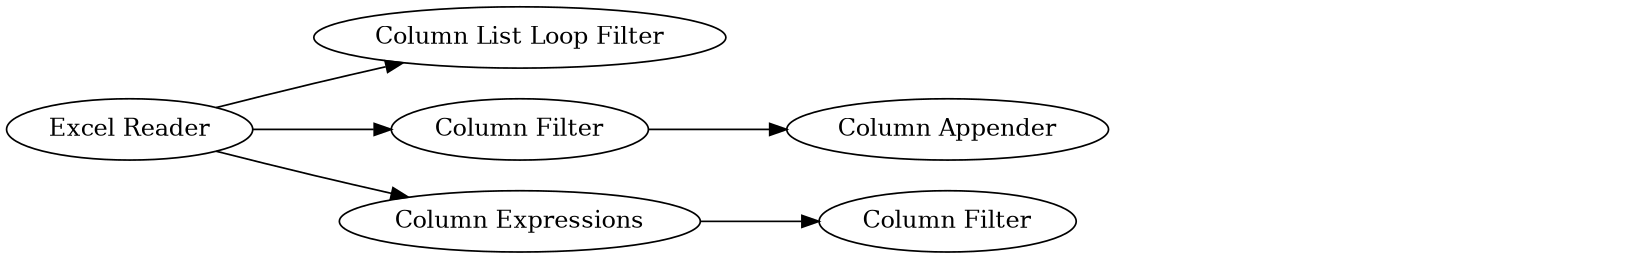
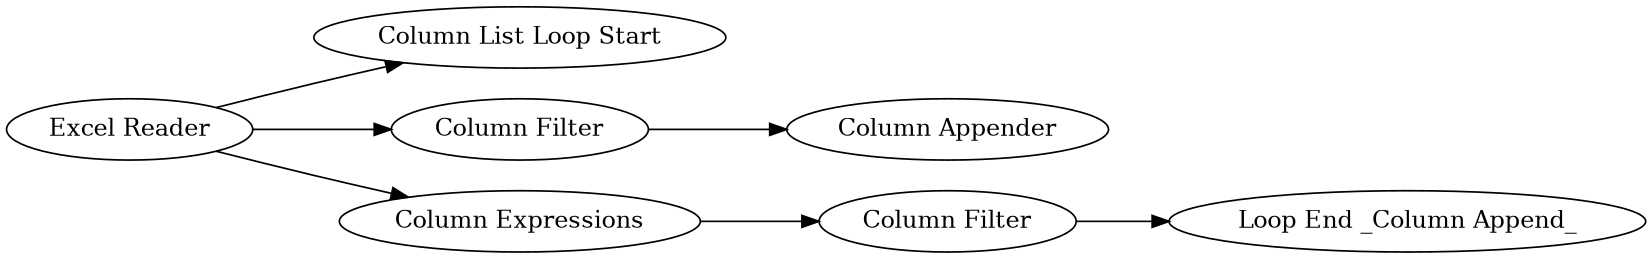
(520, 37) -> (520, 37)
none -> (1407, 221)
